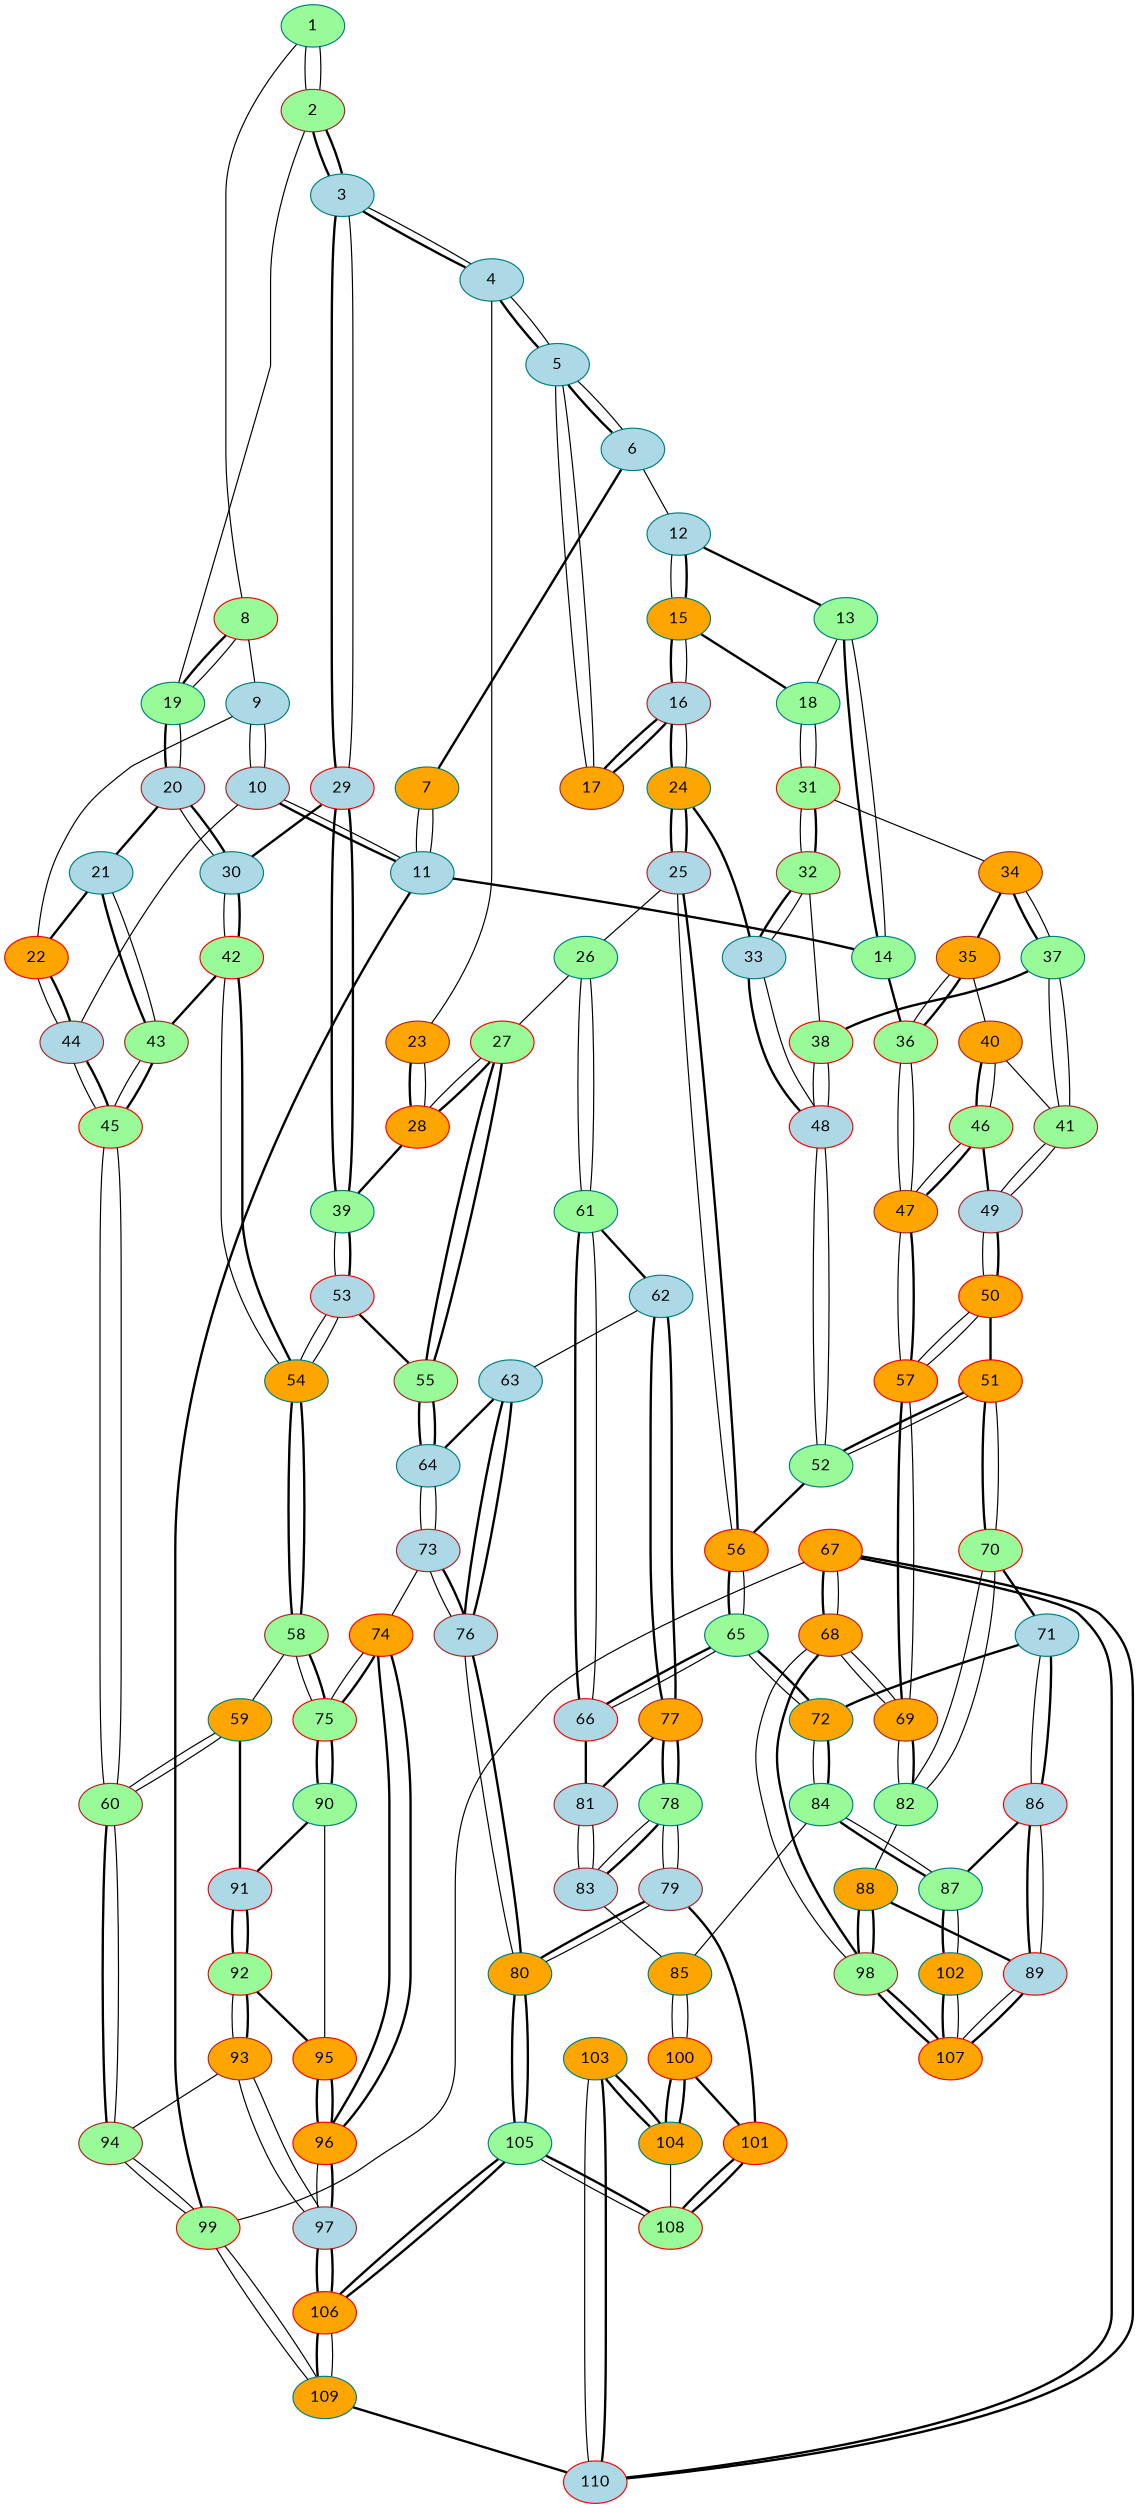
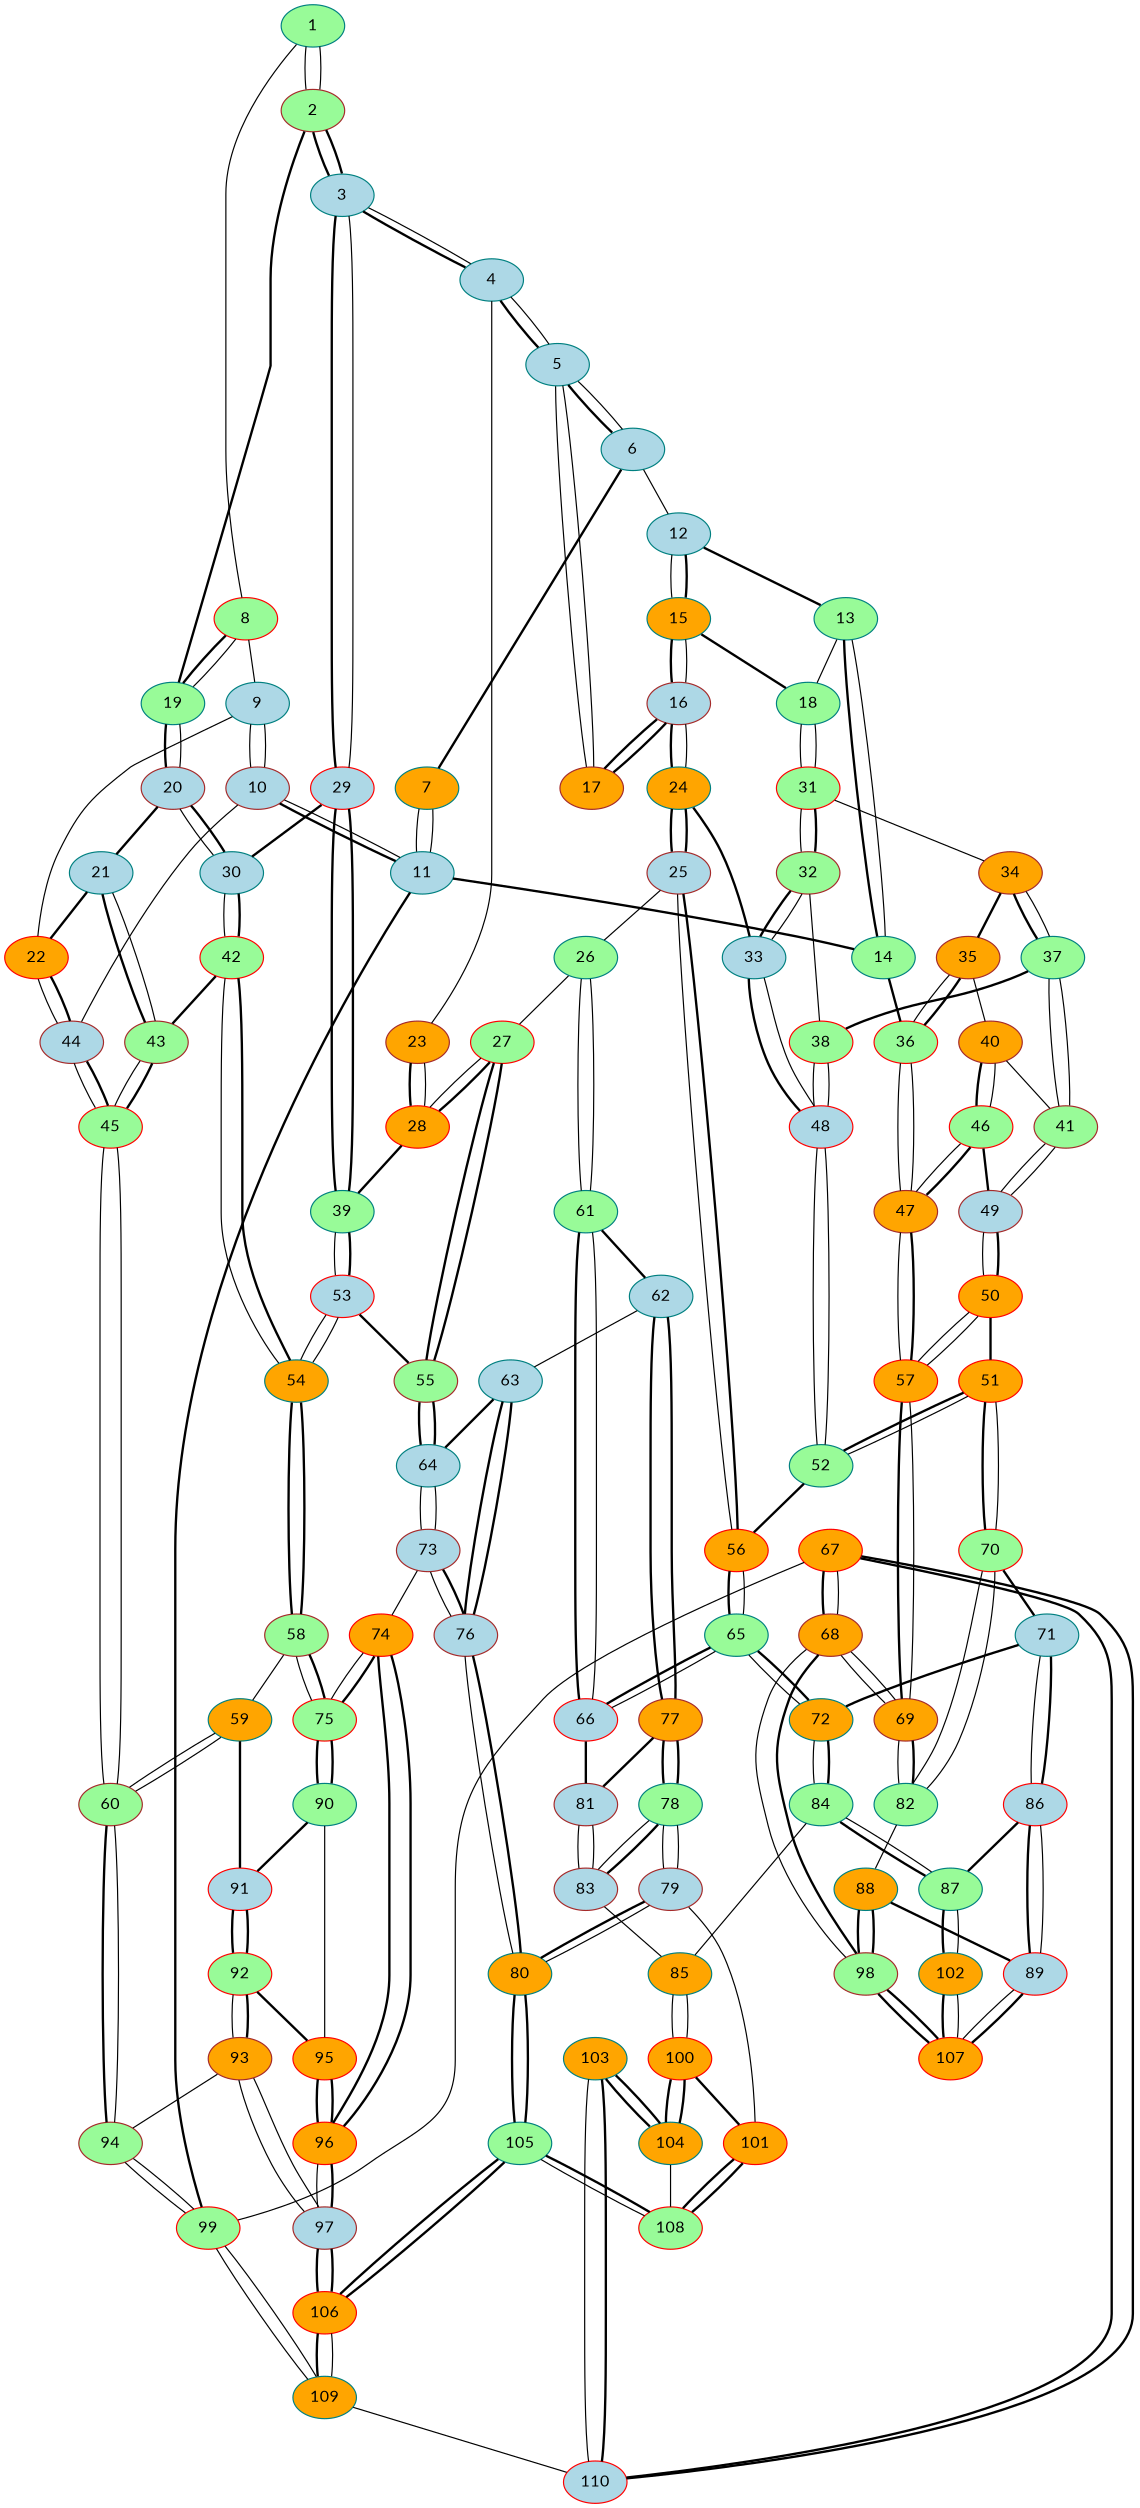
(258, 409) -> (258, 409)
(741, 2008) -> (741, 2008)
(460, 2440) -> (460, 2440)
